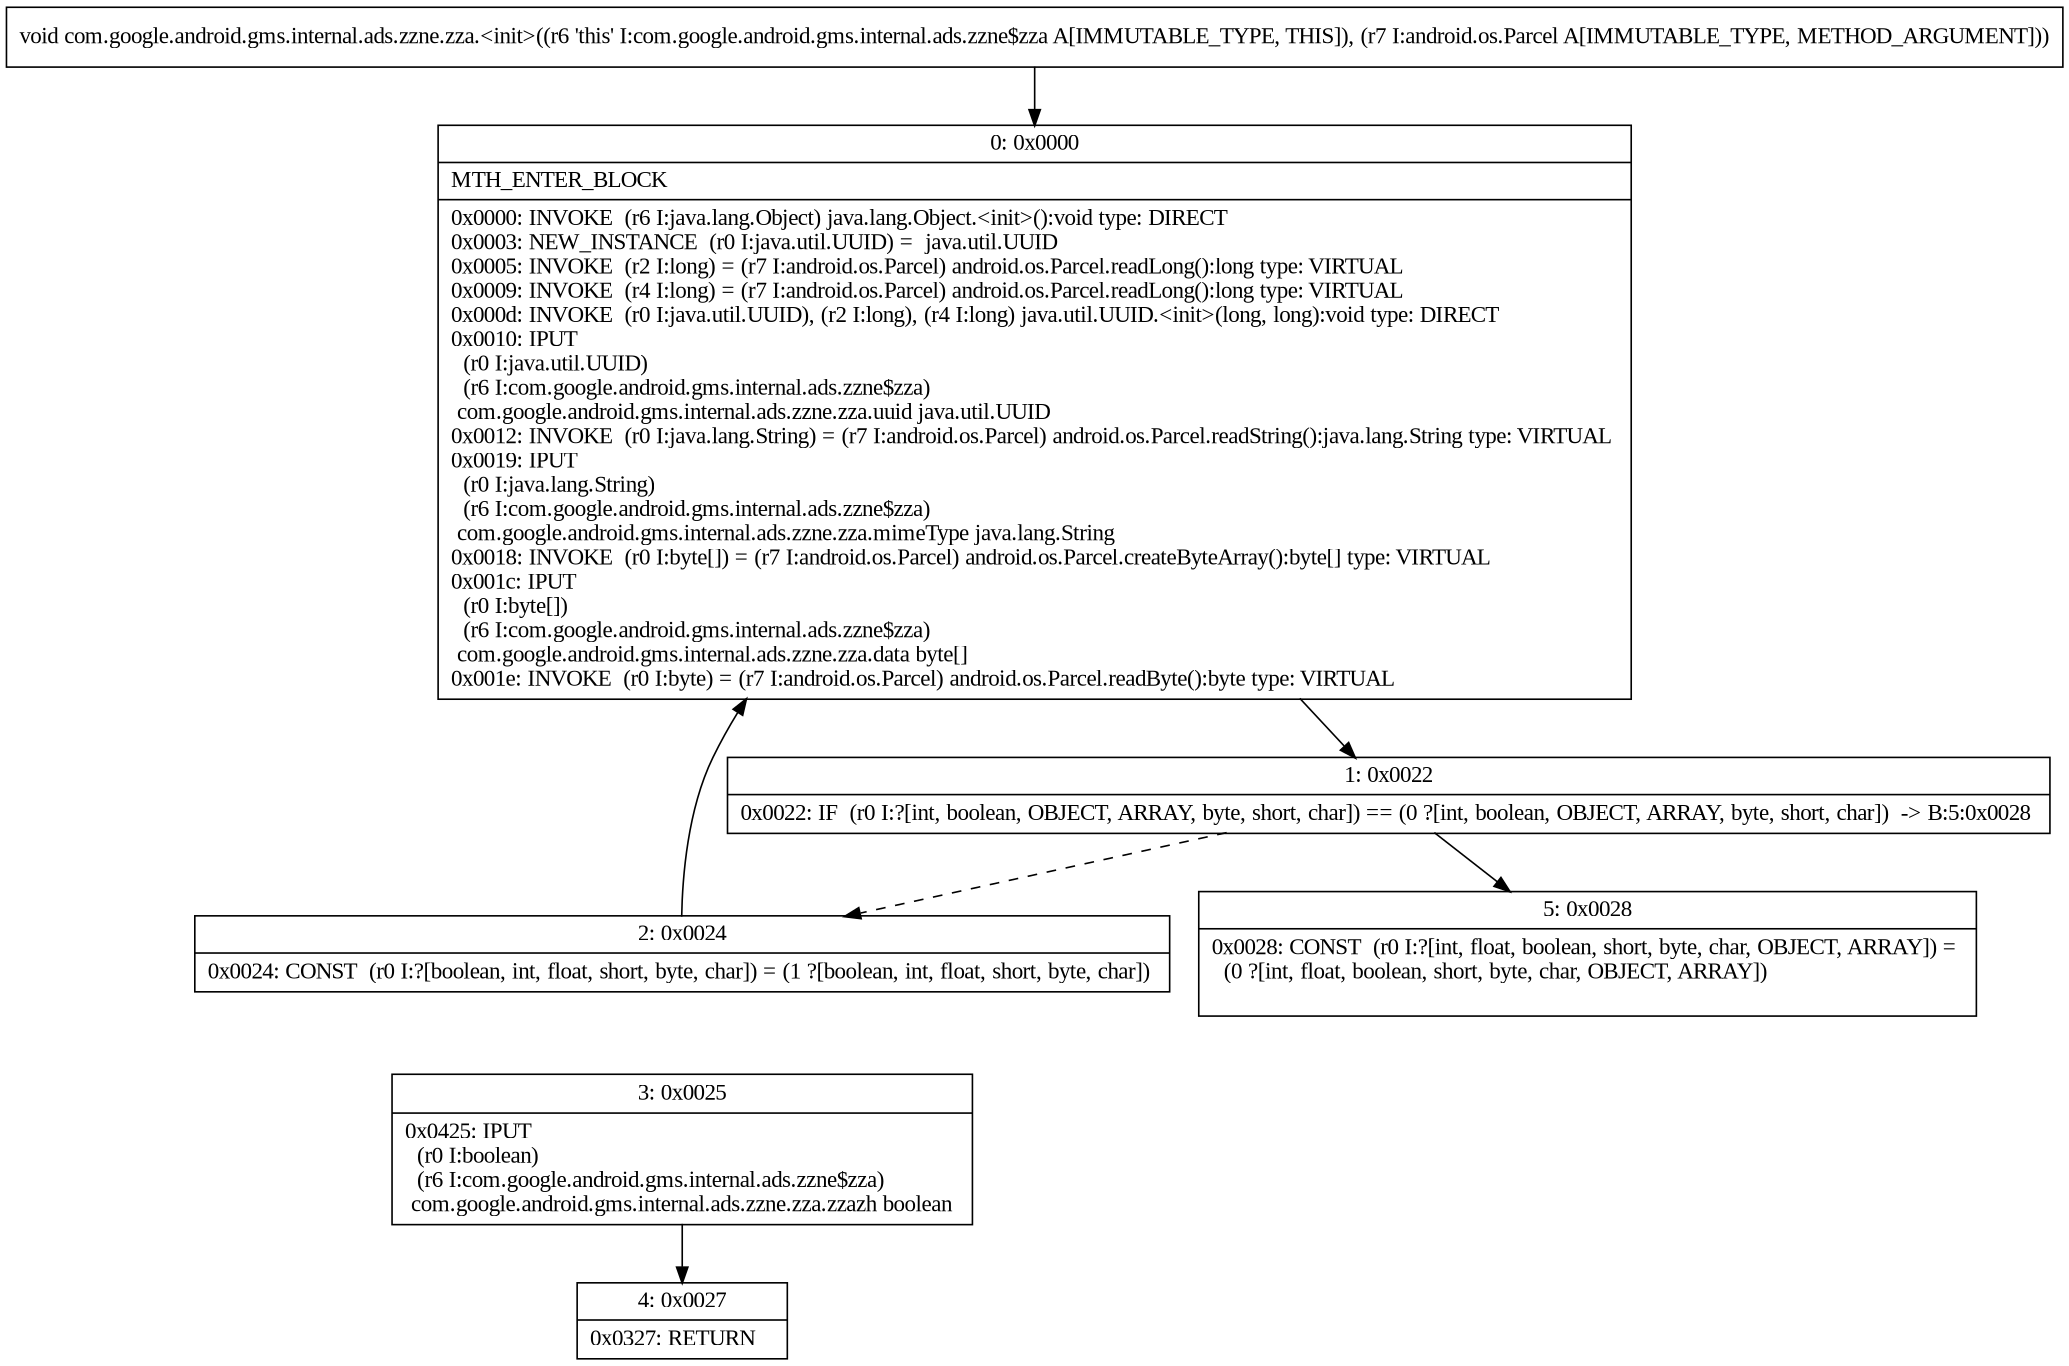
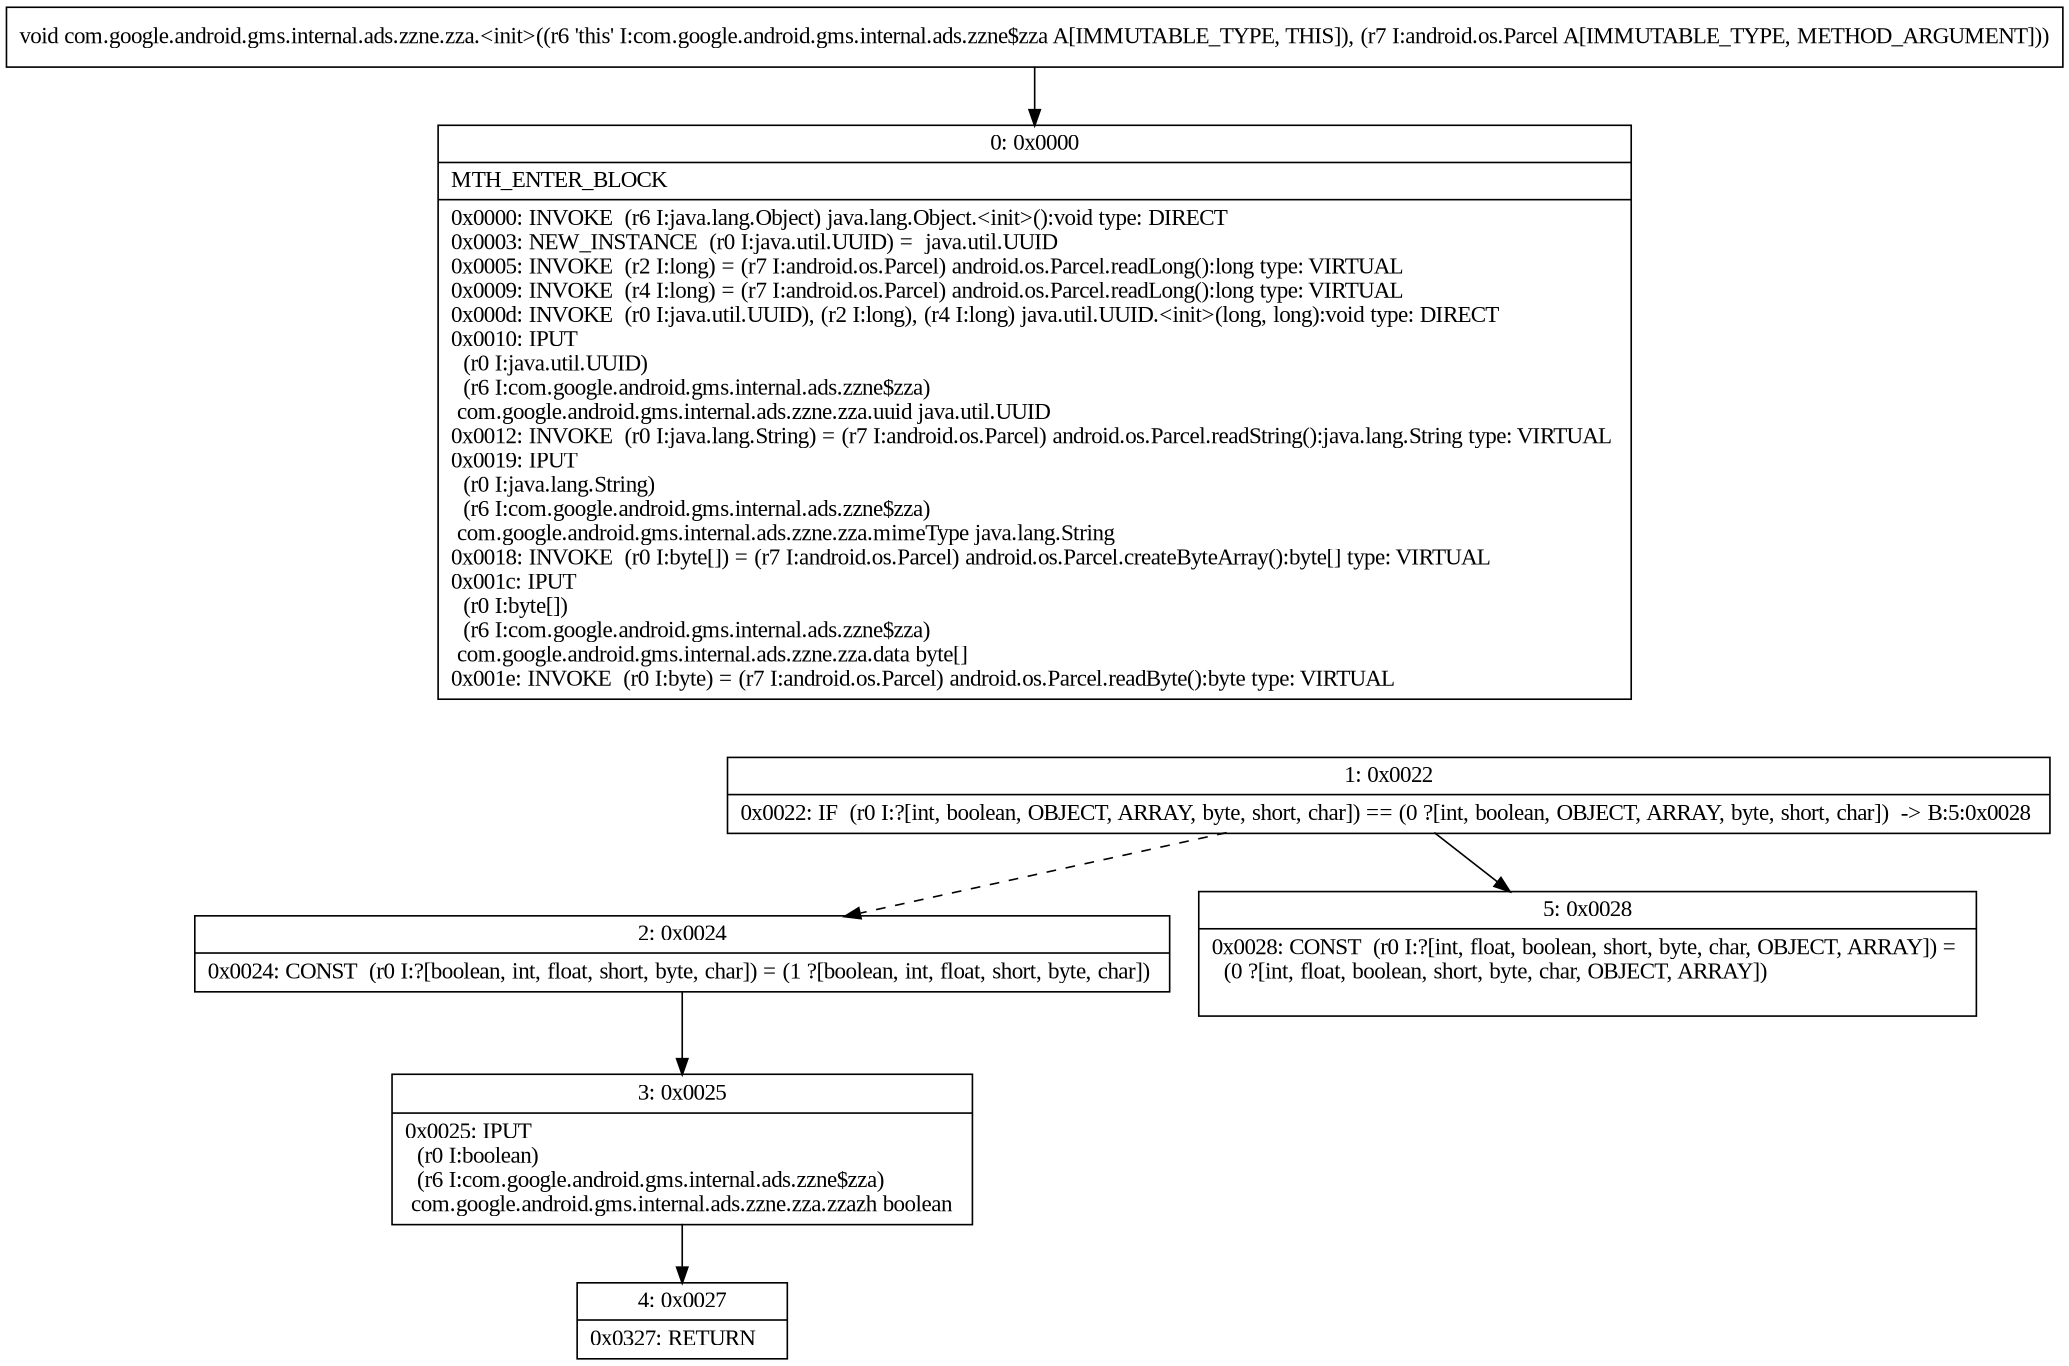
(1322, 722) -> none
(695, 810) -> (682, 1025)
(474, 1132) -> (474, 1132)
